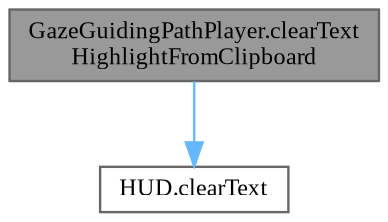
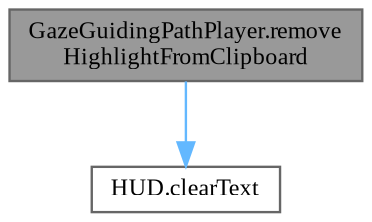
(194, 45) -> (186, 45)
